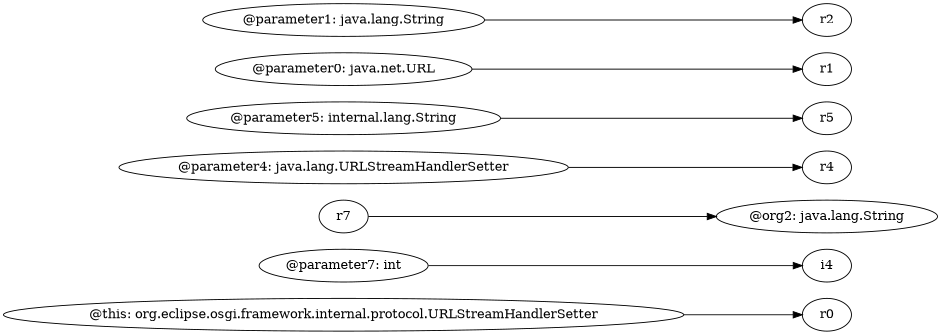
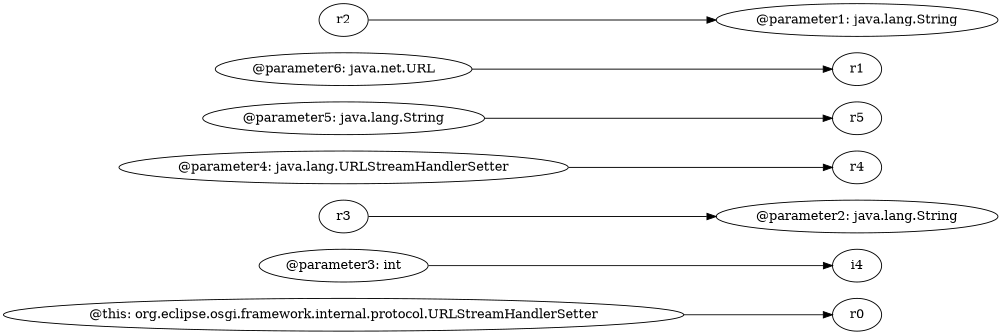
(639, 20) -> (538, 20)
(344, 69) -> (344, 69)
(344, 118) -> (344, 118)
(344, 217) -> (344, 217)
(827, 217) -> (857, 217)
(344, 266) -> (344, 266)
